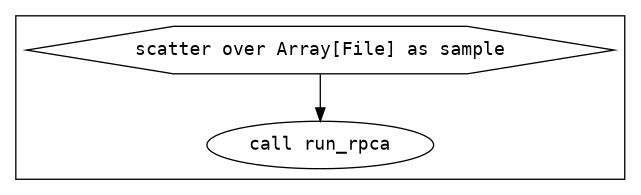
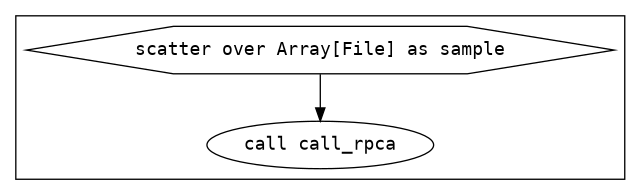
(320, 145) -> (320, 145)
